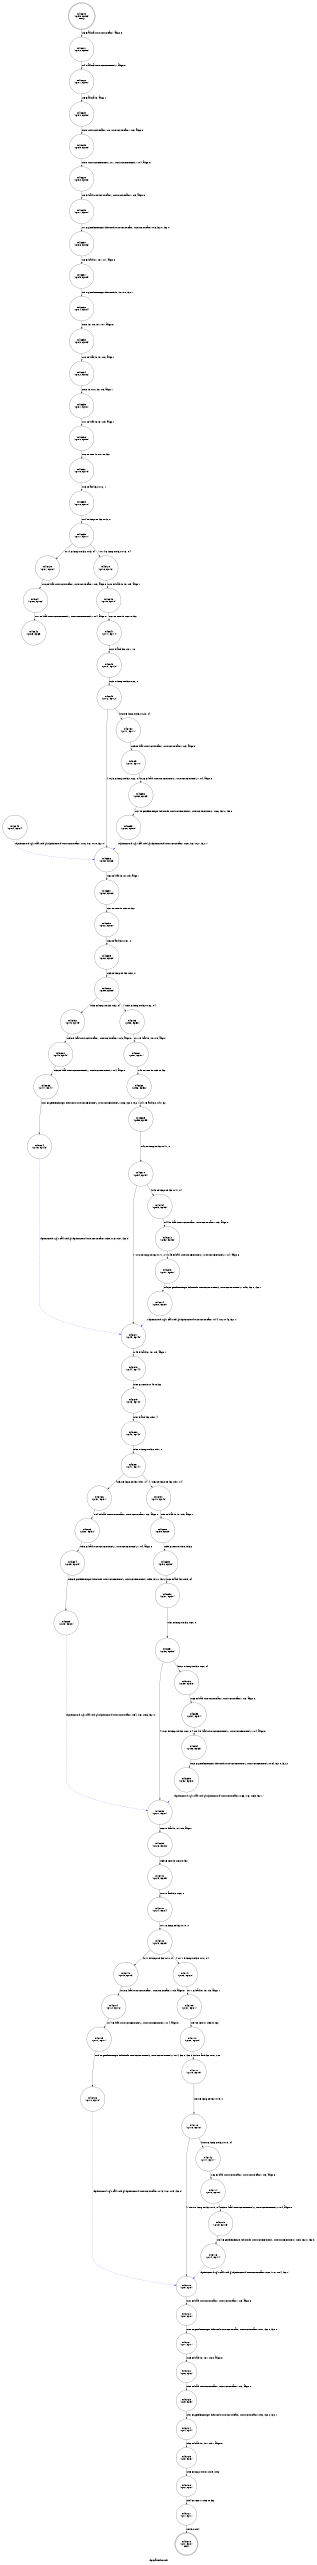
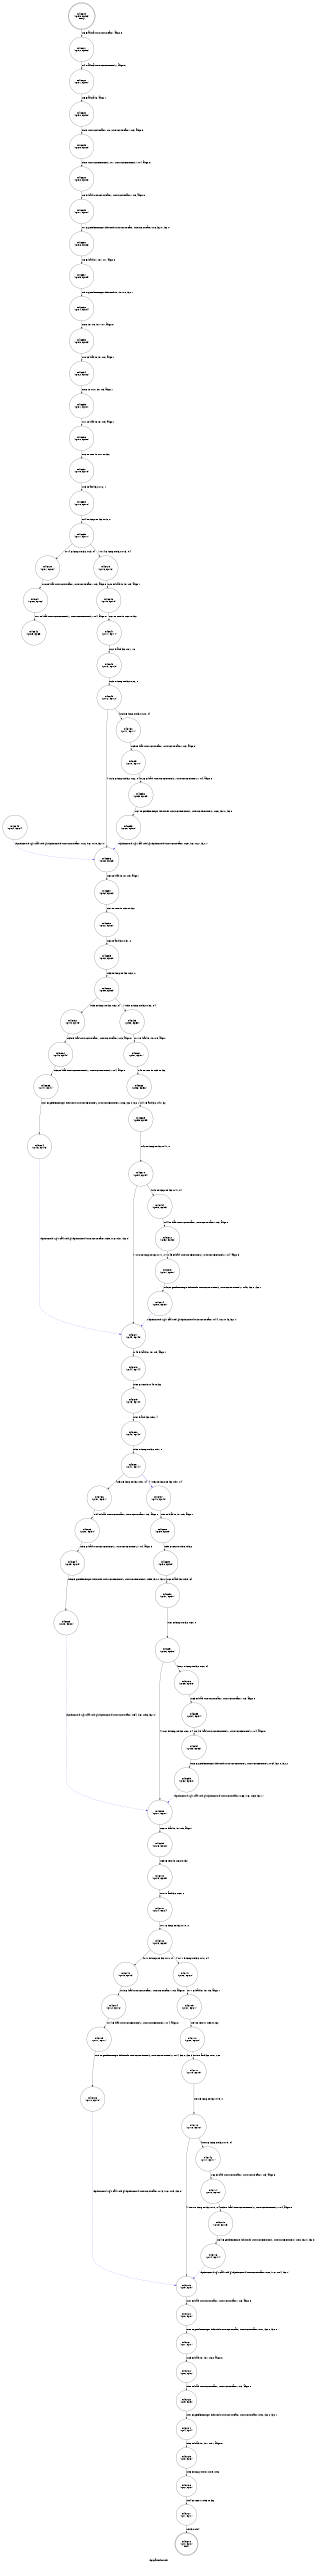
(147, 1480) -> (147, 1480)
